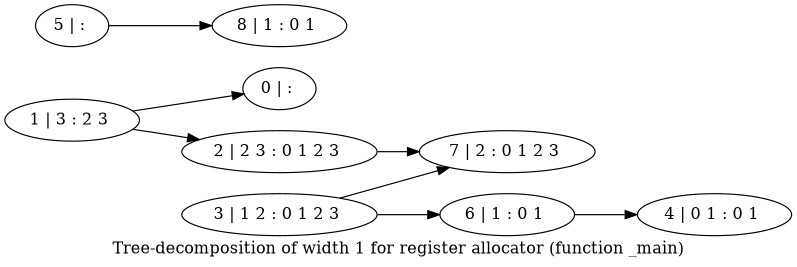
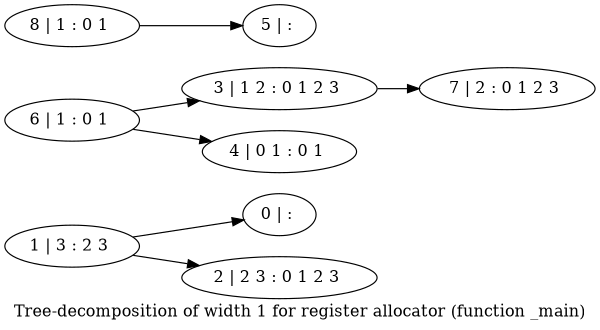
(154, 26) -> (185, 26)
(392, 152) -> none
(402, 215) -> (160, 107)
